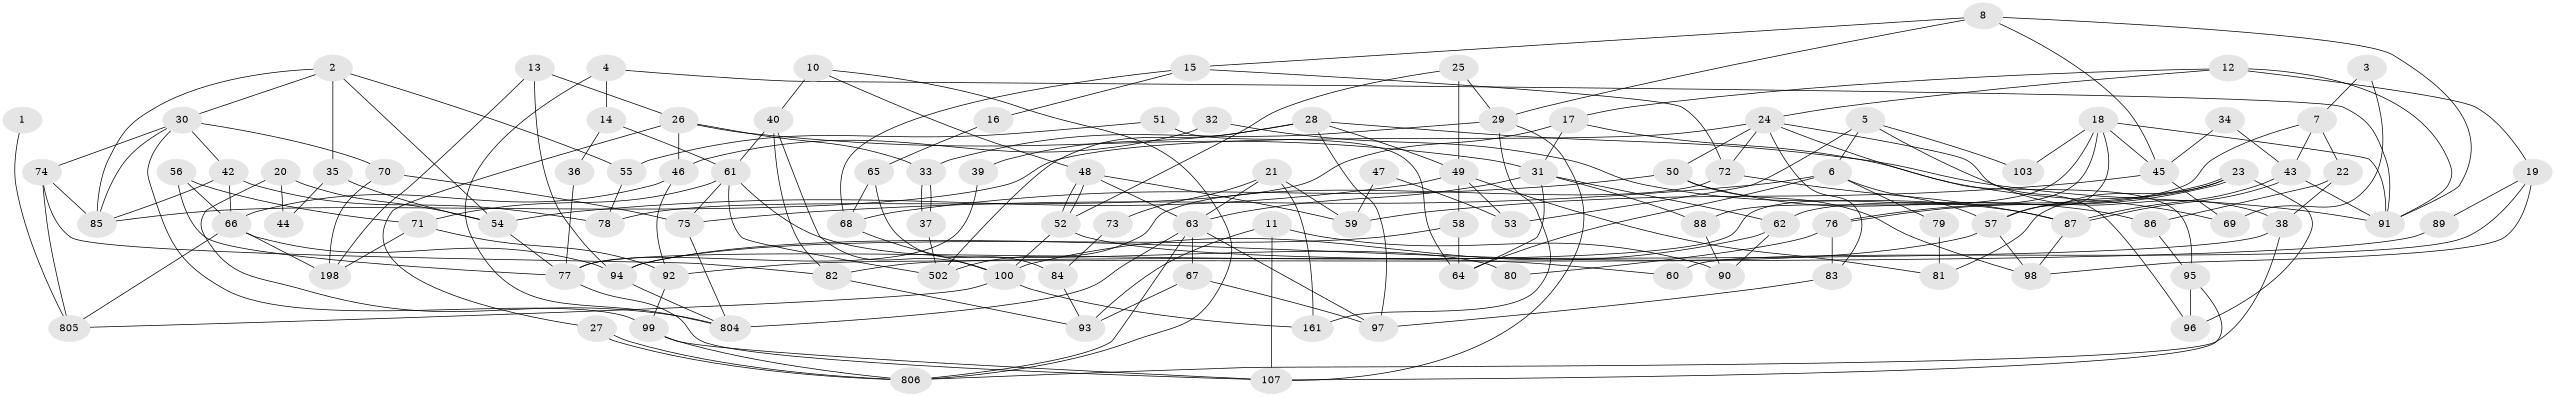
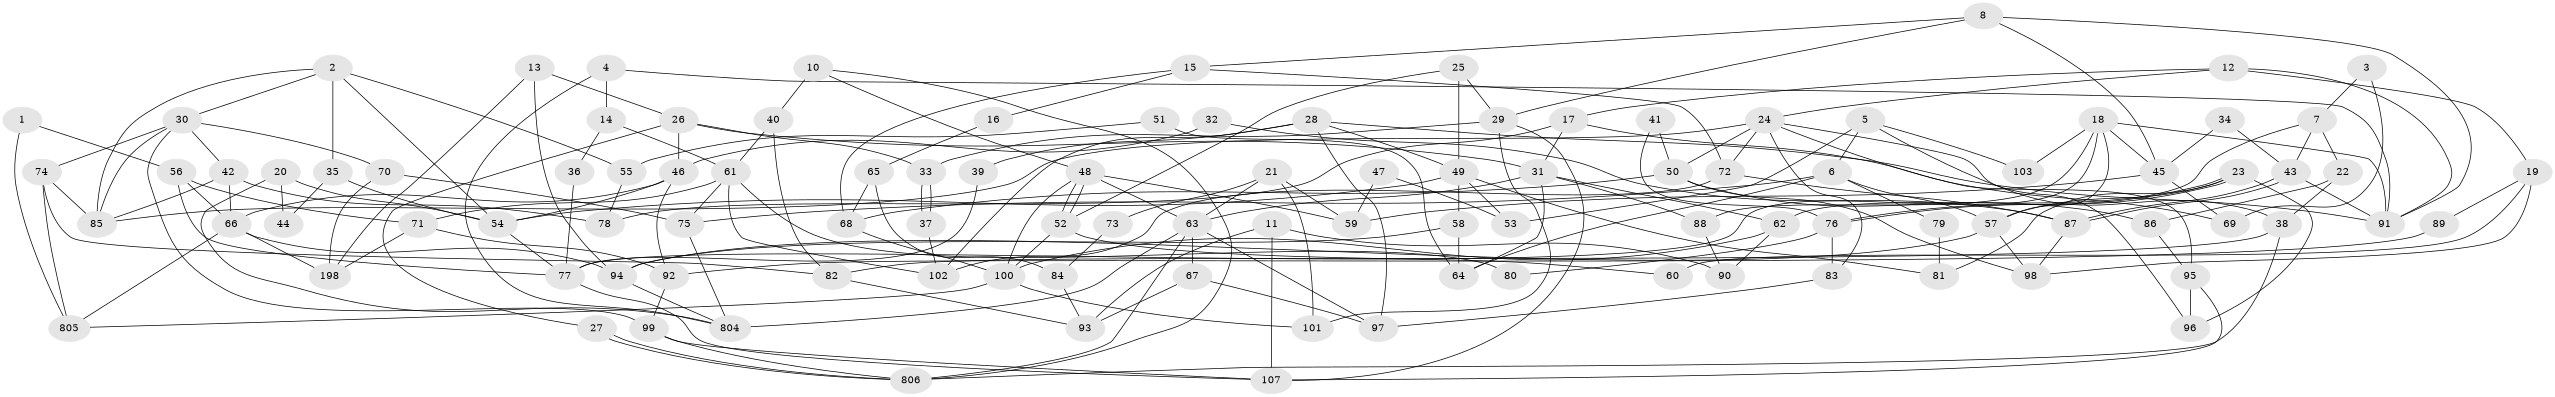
none -> (1656, 120)
none -> (96, 145)
none -> (591, 204)
(815, 226) -> (1031, 216)
(939, 276) -> (939, 276)
(1313, 329) -> (1313, 329)
